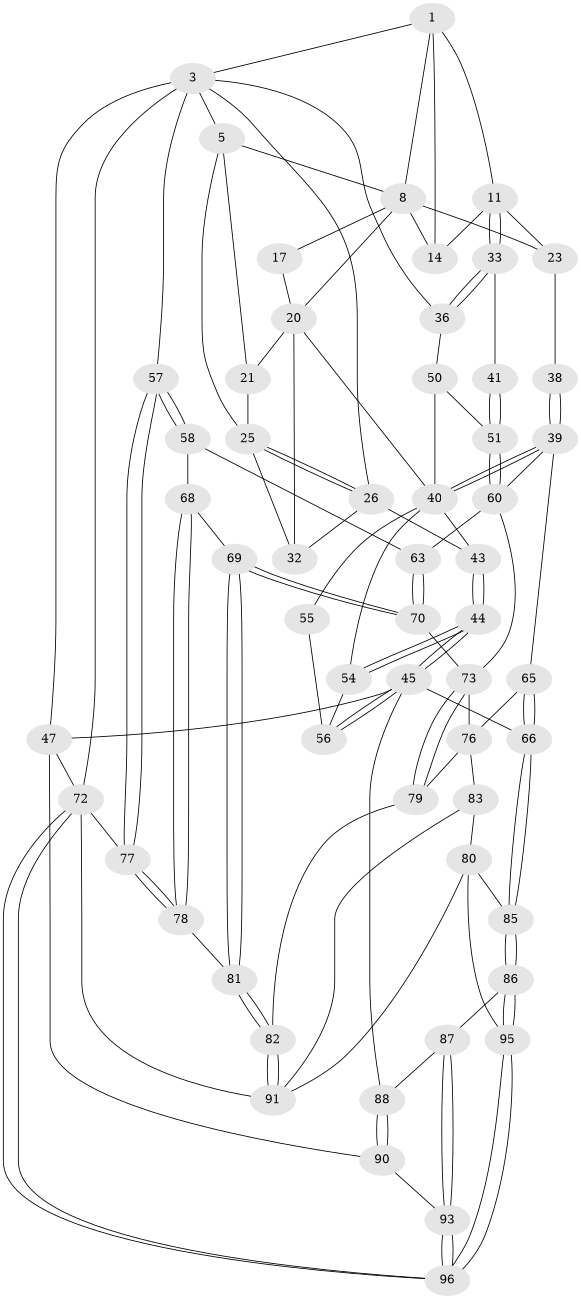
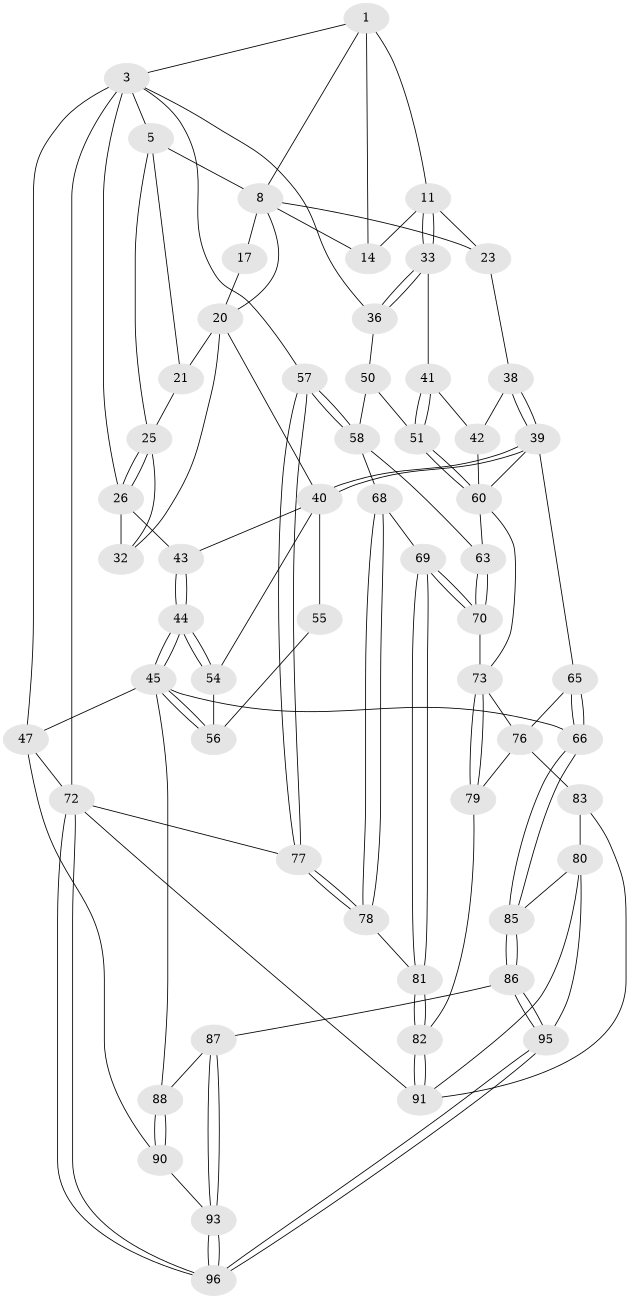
(435, 439) -> (363, 409)
none -> (477, 439)
